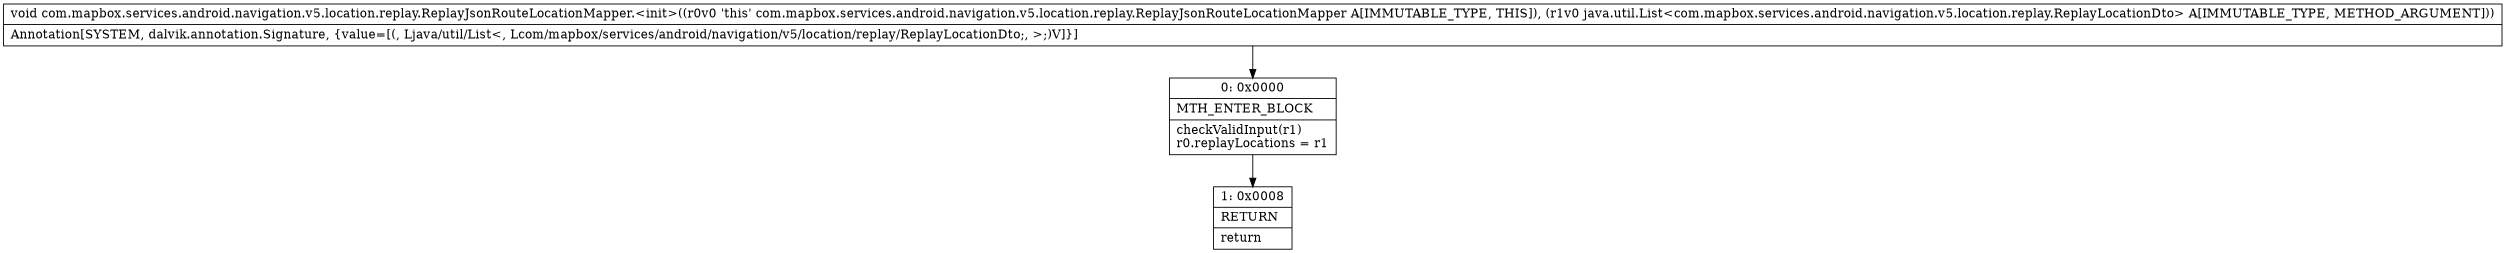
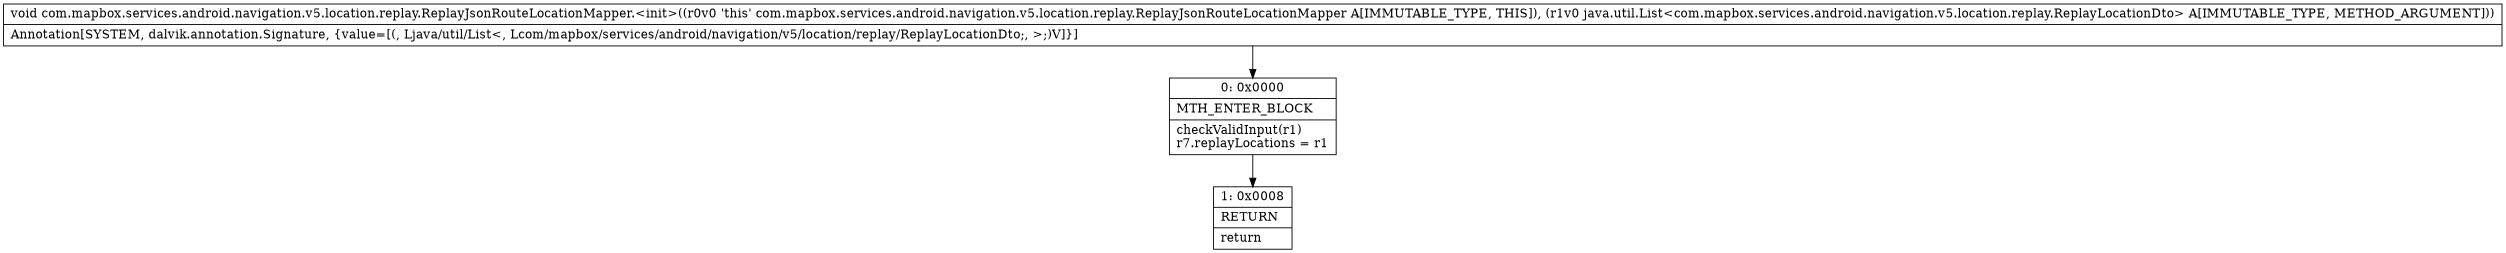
(1253, 144) -> (1253, 144)
